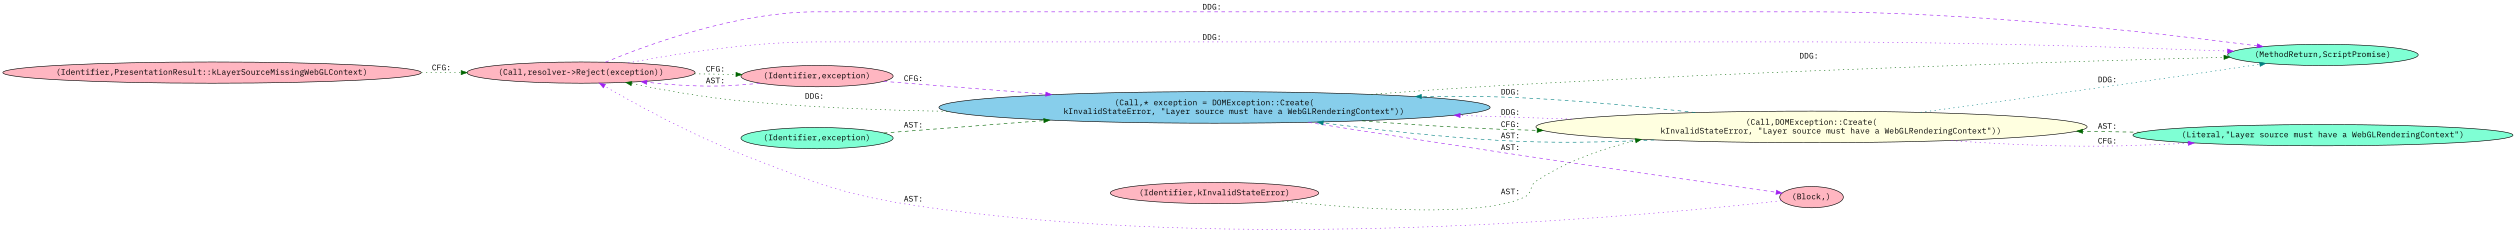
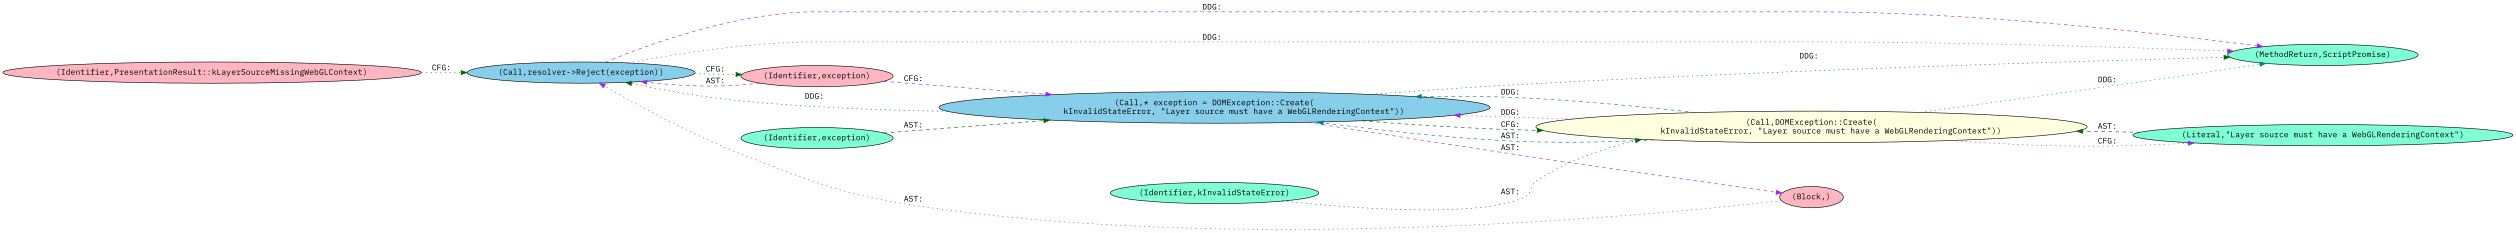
(581, 73) -> (581, 73)
(1215, 193) -> (1215, 193)
